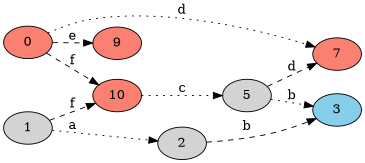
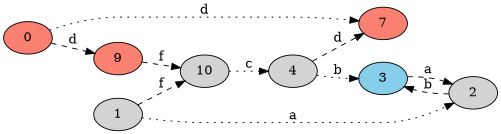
(73, 37) -> (73, 40)
(69, 67) -> (157, 64)
none -> (426, 77)
(117, 96) -> (205, 71)
(247, 96) -> (293, 71)
